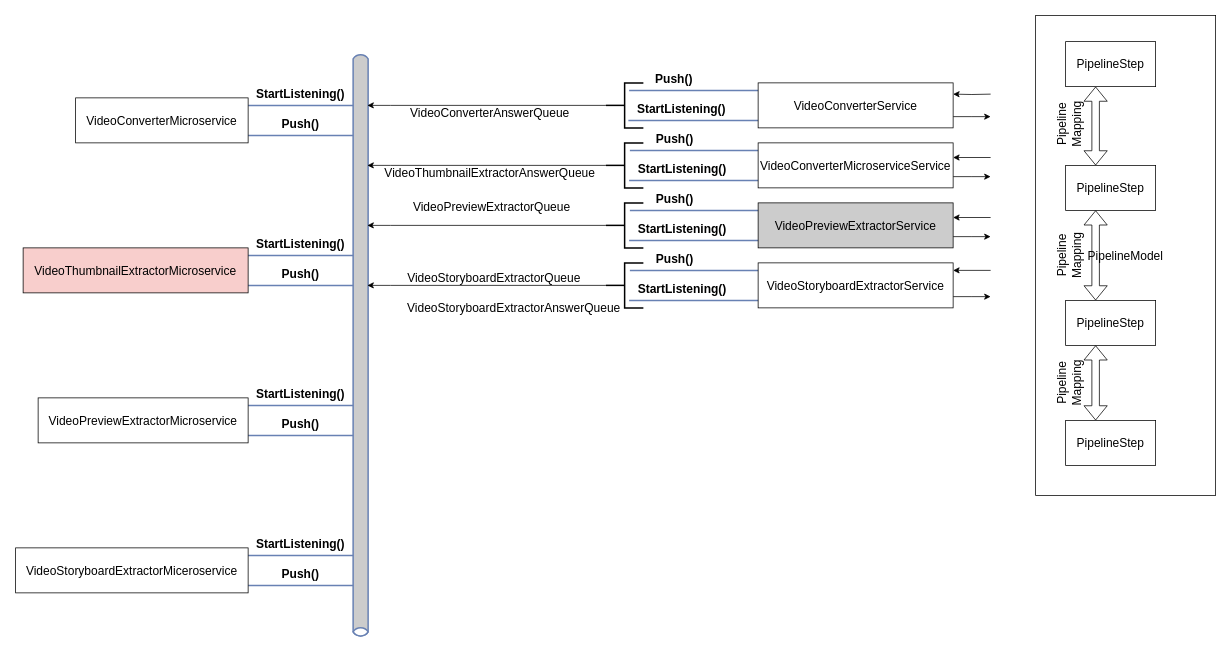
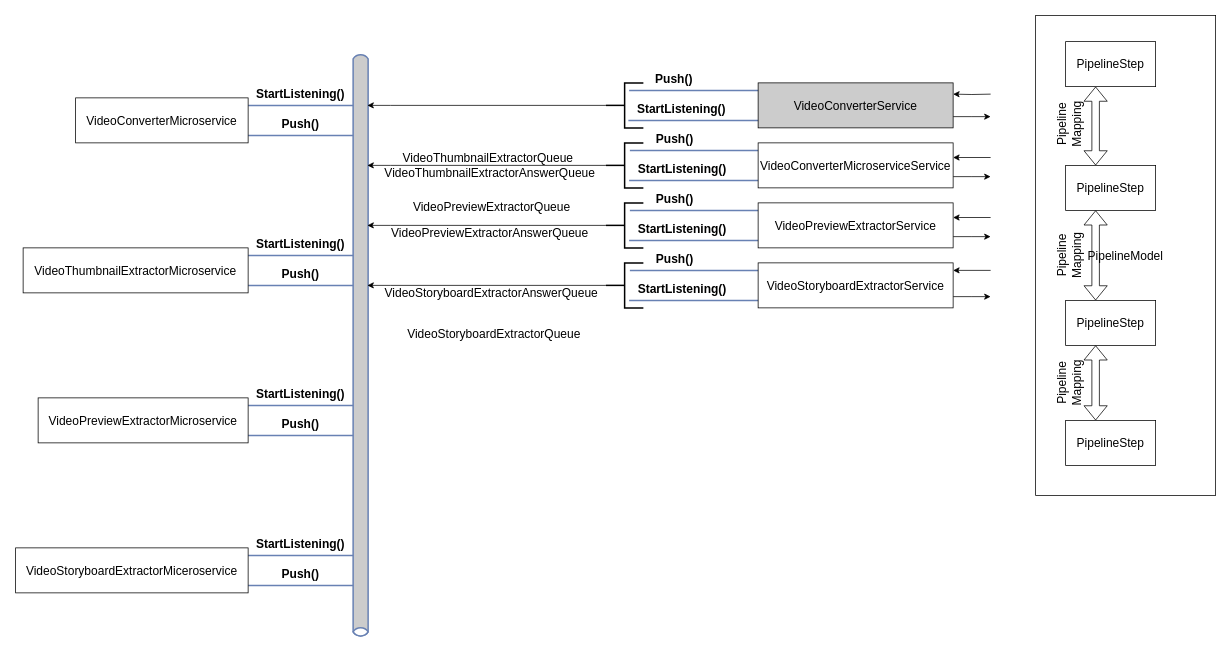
(855, 105) -> (855, 105)
(490, 113) -> none
none -> (488, 158)
(855, 225) -> (855, 225)
none -> (490, 233)
(135, 270) -> (135, 270)
(494, 278) -> (494, 334)
(514, 308) -> (491, 293)
